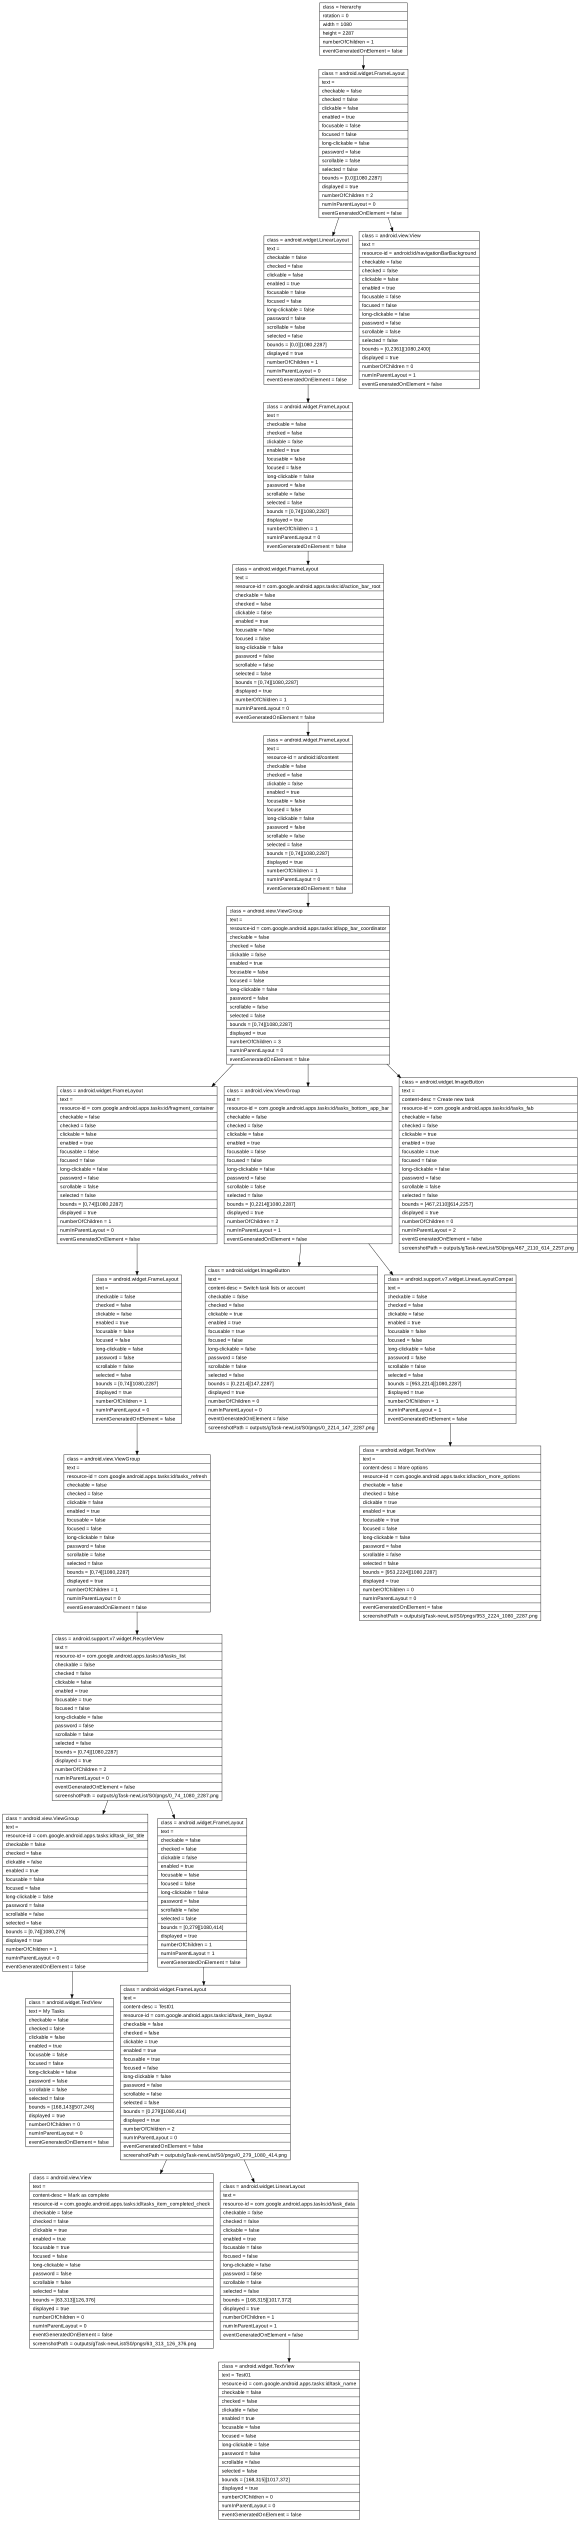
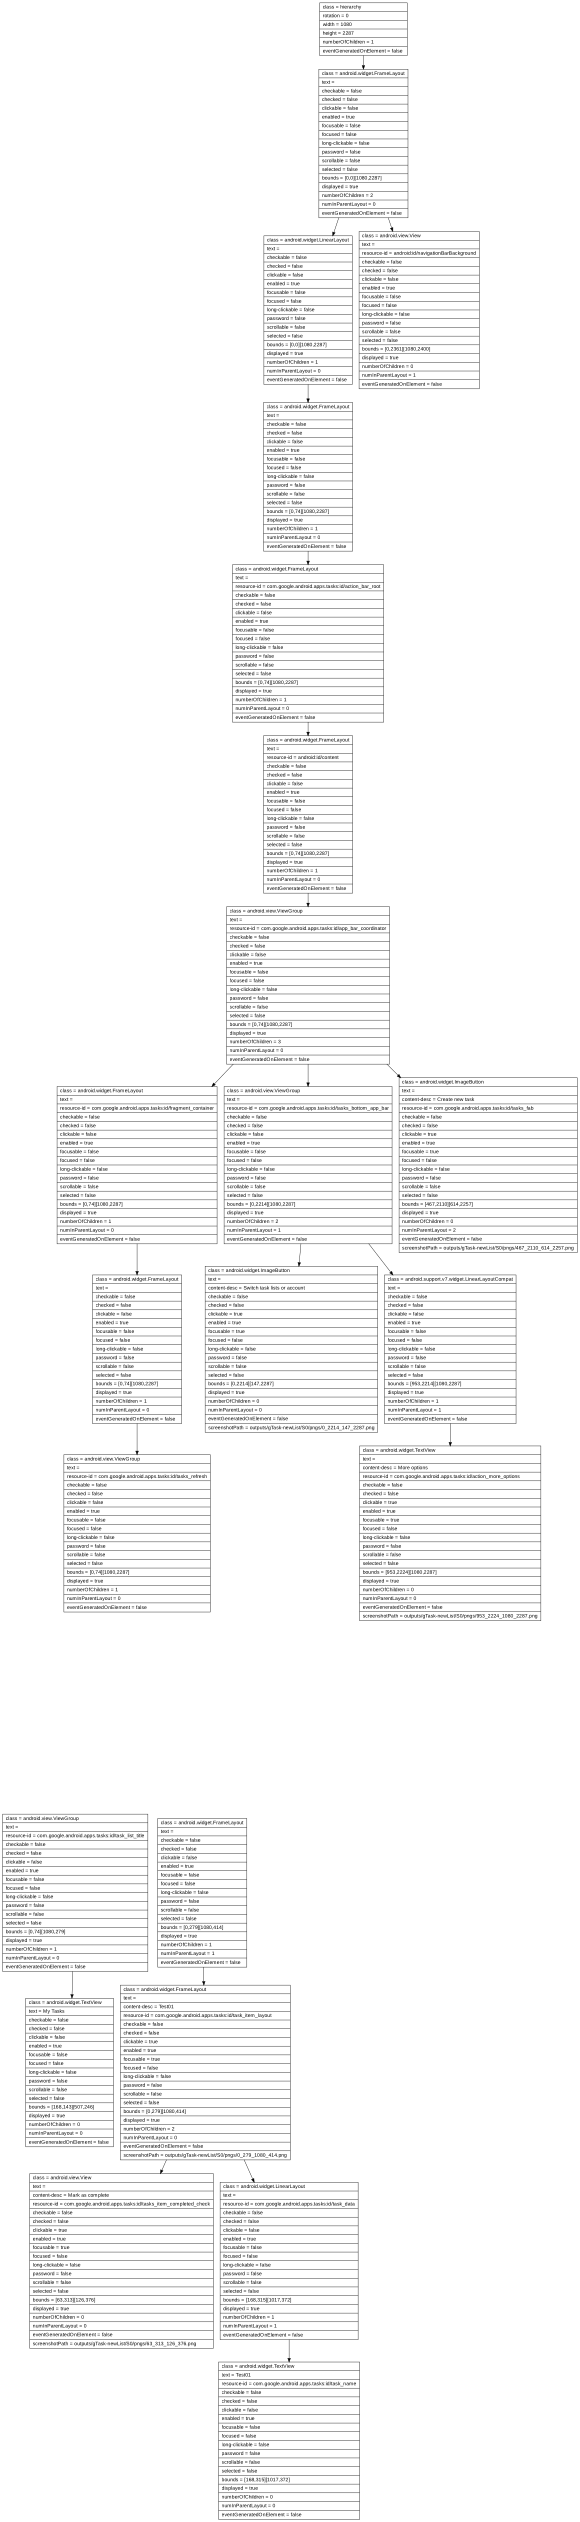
(137, 1717) -> none
